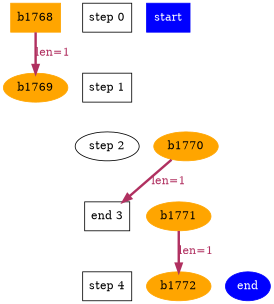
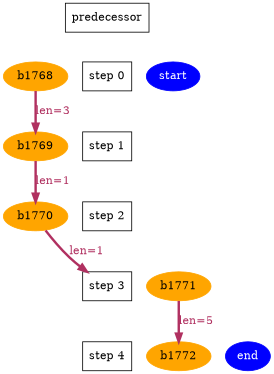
(36, 18) -> (36, 76)
none -> (107, 18)
(168, 18) -> (173, 76)
(53, 53) -> (53, 111)
(107, 146) -> (107, 216)
none -> (36, 177)
(107, 216) -> (107, 286)
(196, 251) -> (196, 321)
